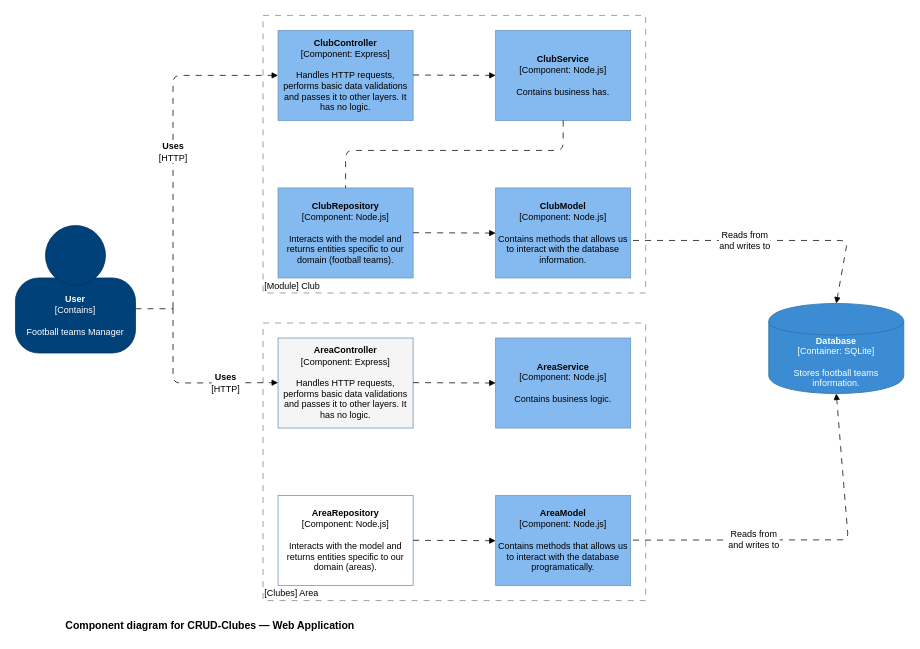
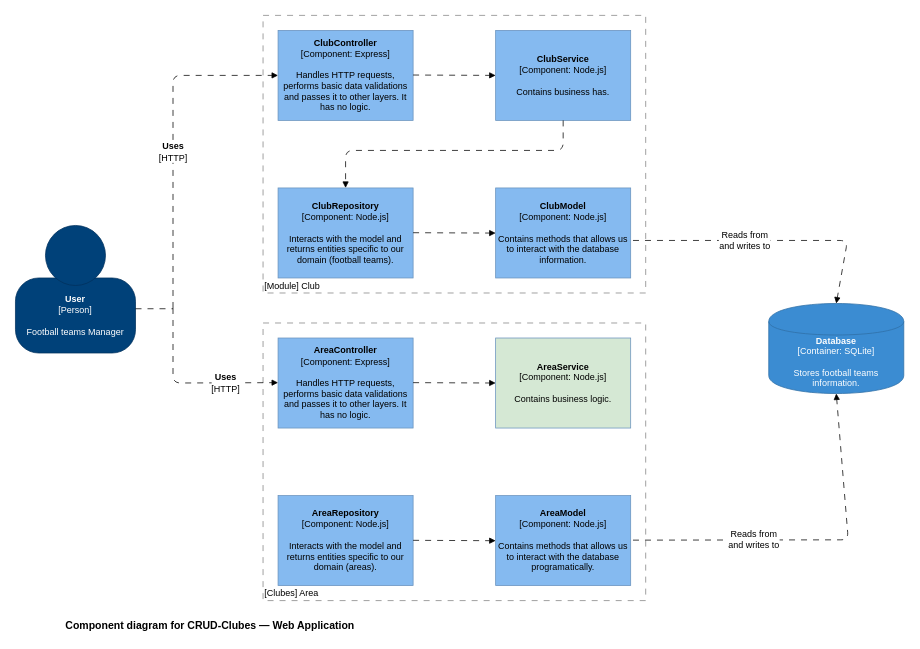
(345, 183) -> (345, 180)
(75, 315) -> (75, 315)
(345, 383) -> (345, 383)
(563, 383) -> (563, 383)
(345, 540) -> (345, 540)
